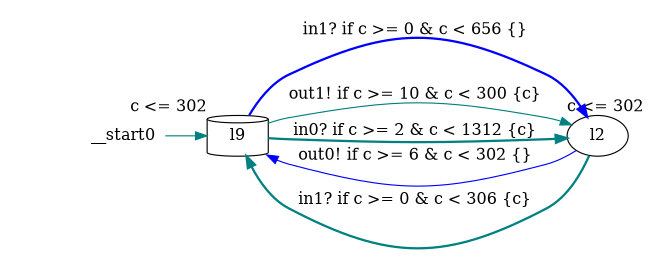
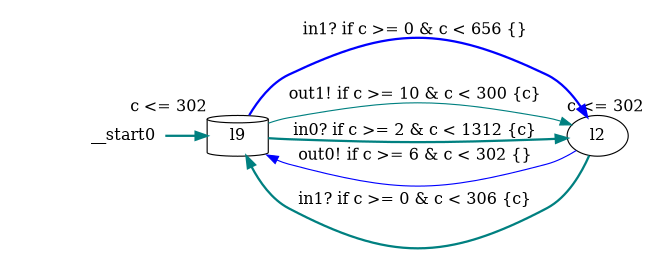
(180, 136) -> (180, 136)
